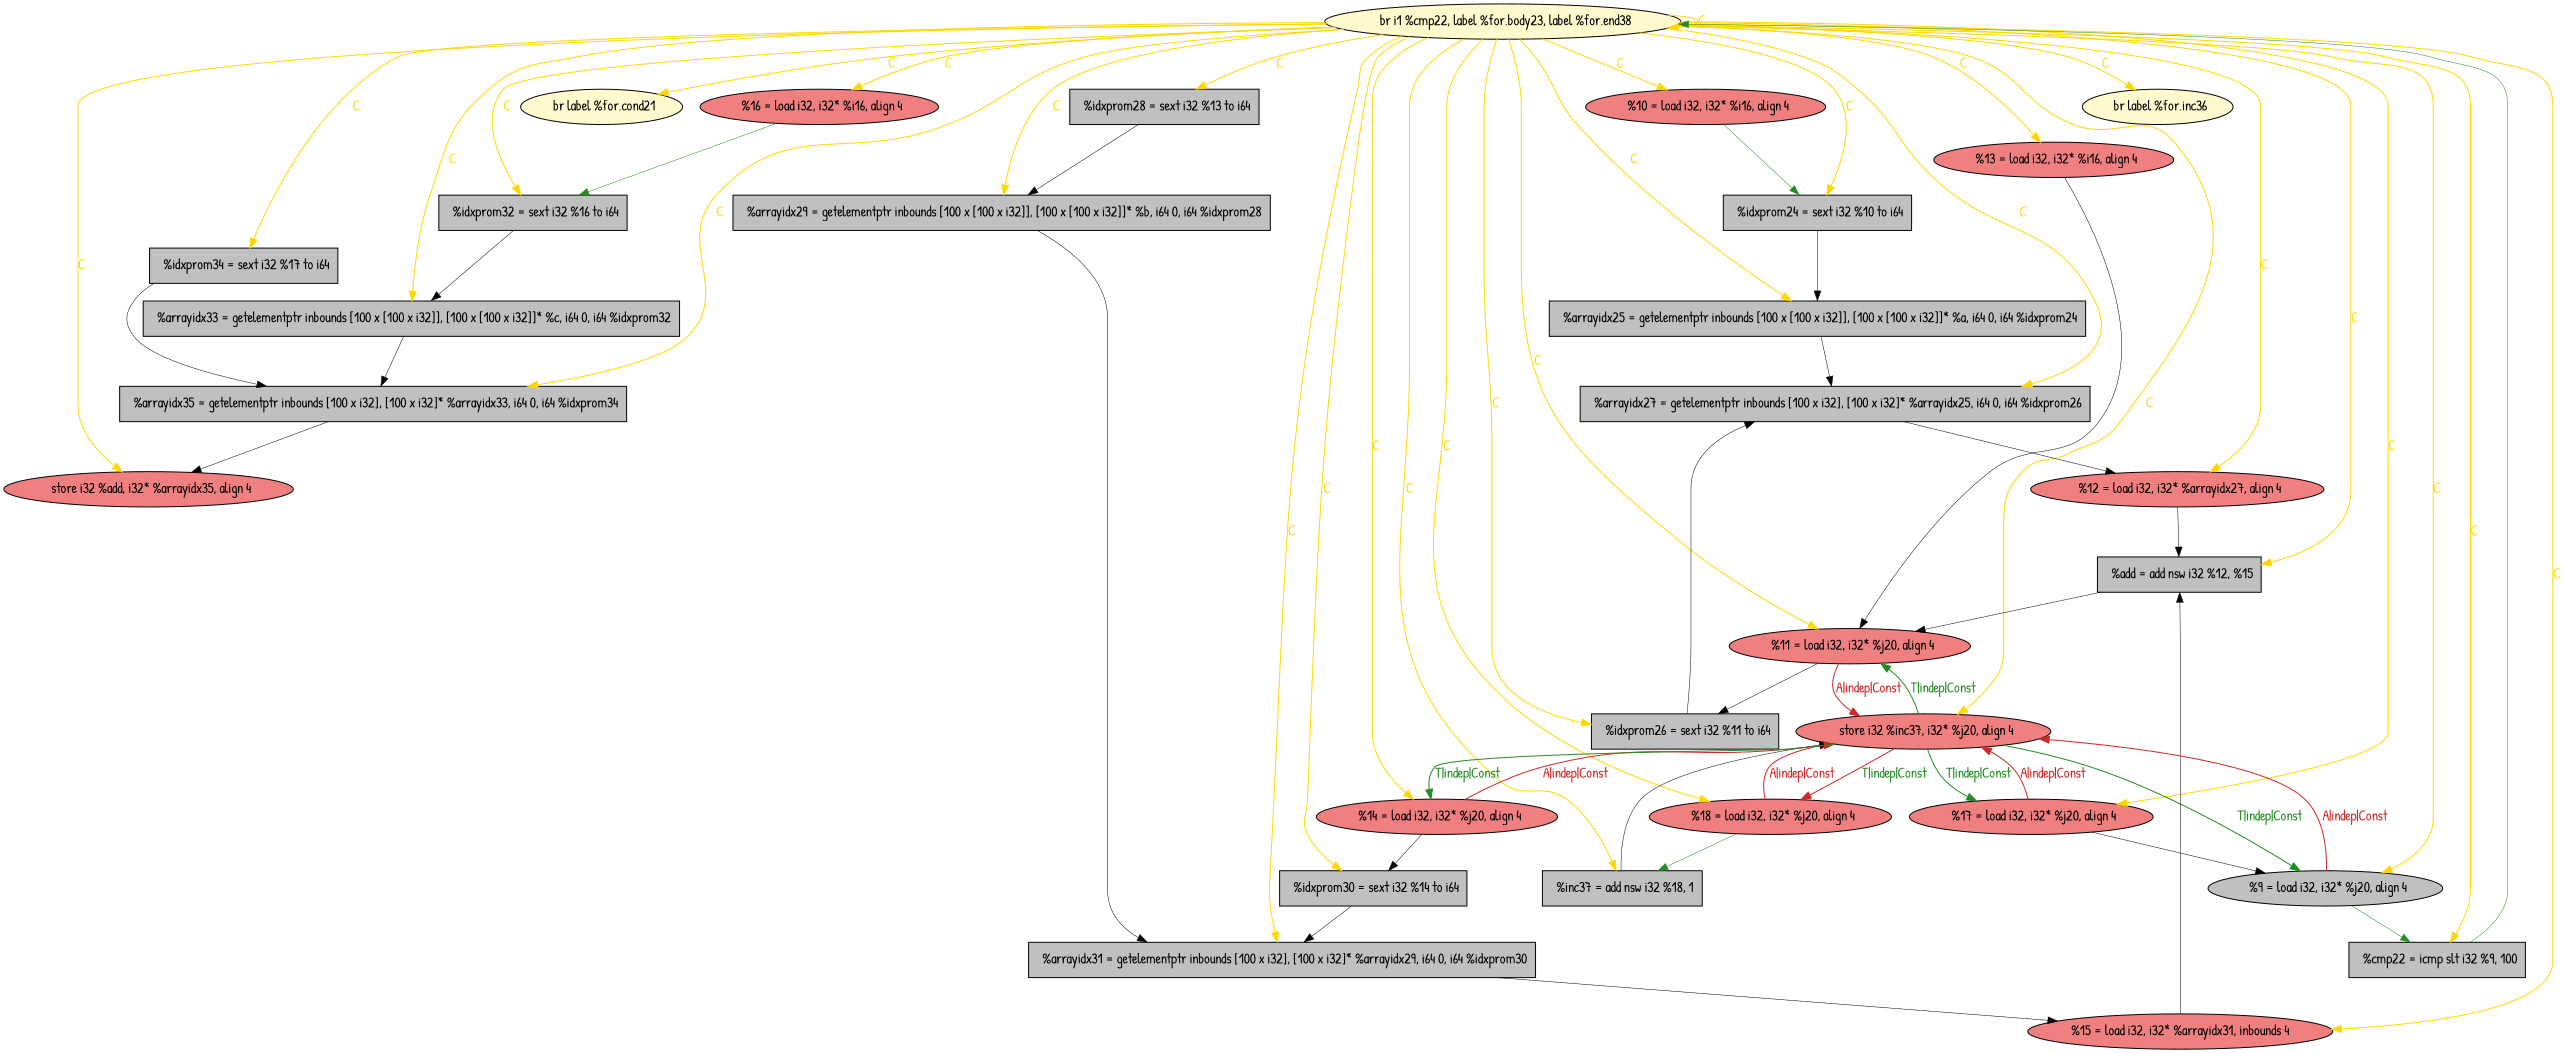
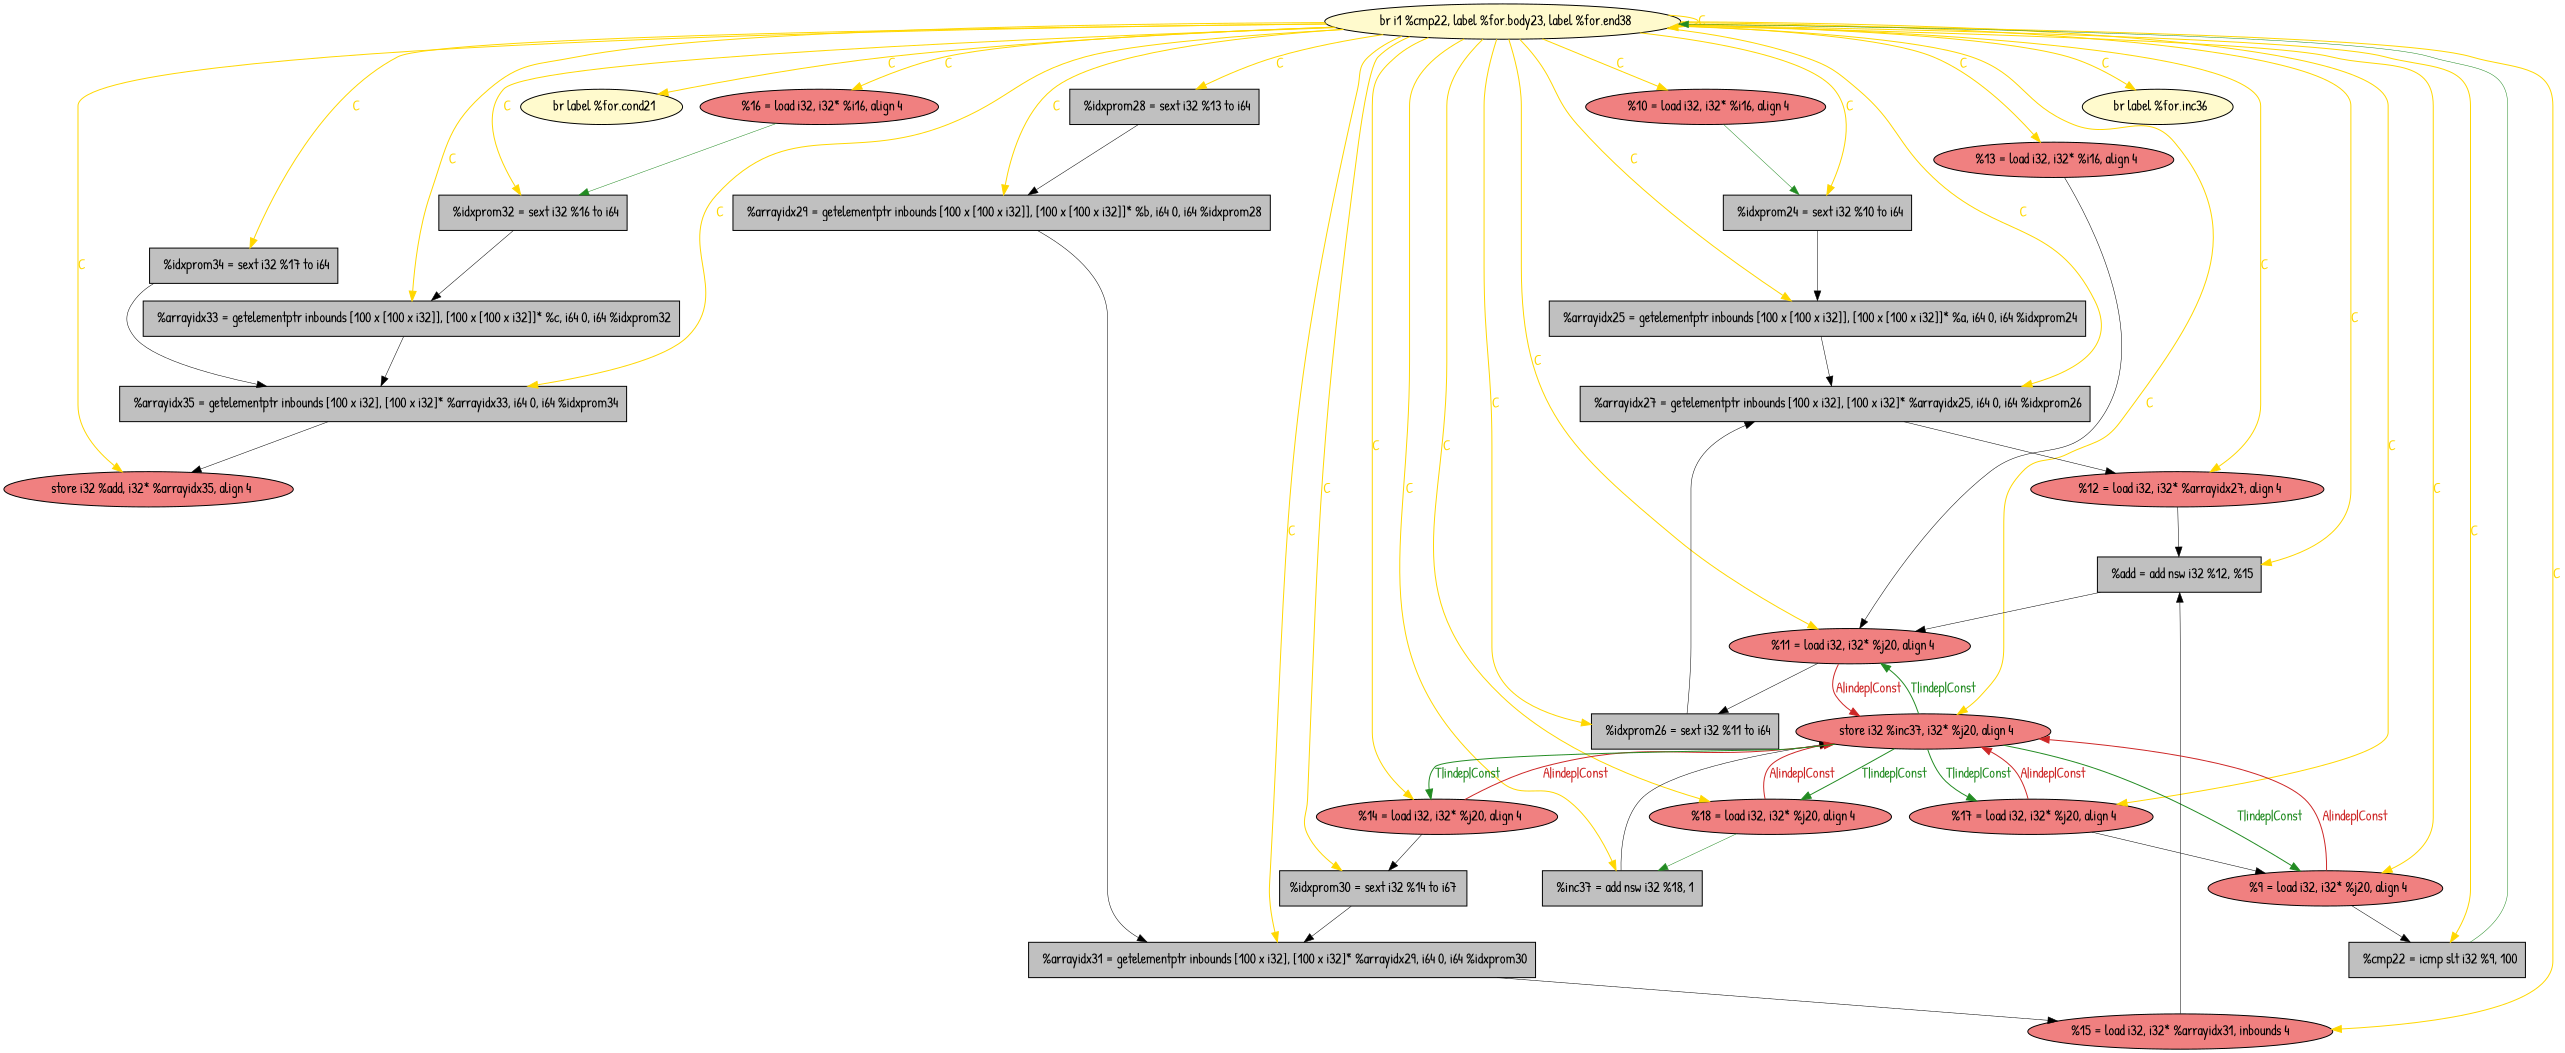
(1852, 772) -> (1852, 772)
(1373, 888) -> (1373, 888)
(2325, 888) -> (2325, 888)
(2377, 921) -> (2377, 921)
